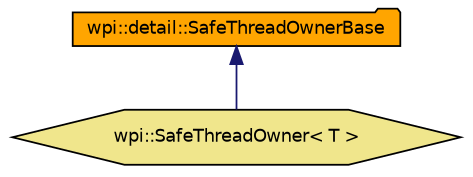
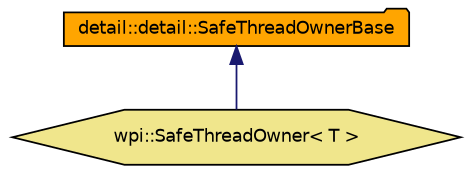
(237, 29) -> (237, 29)
